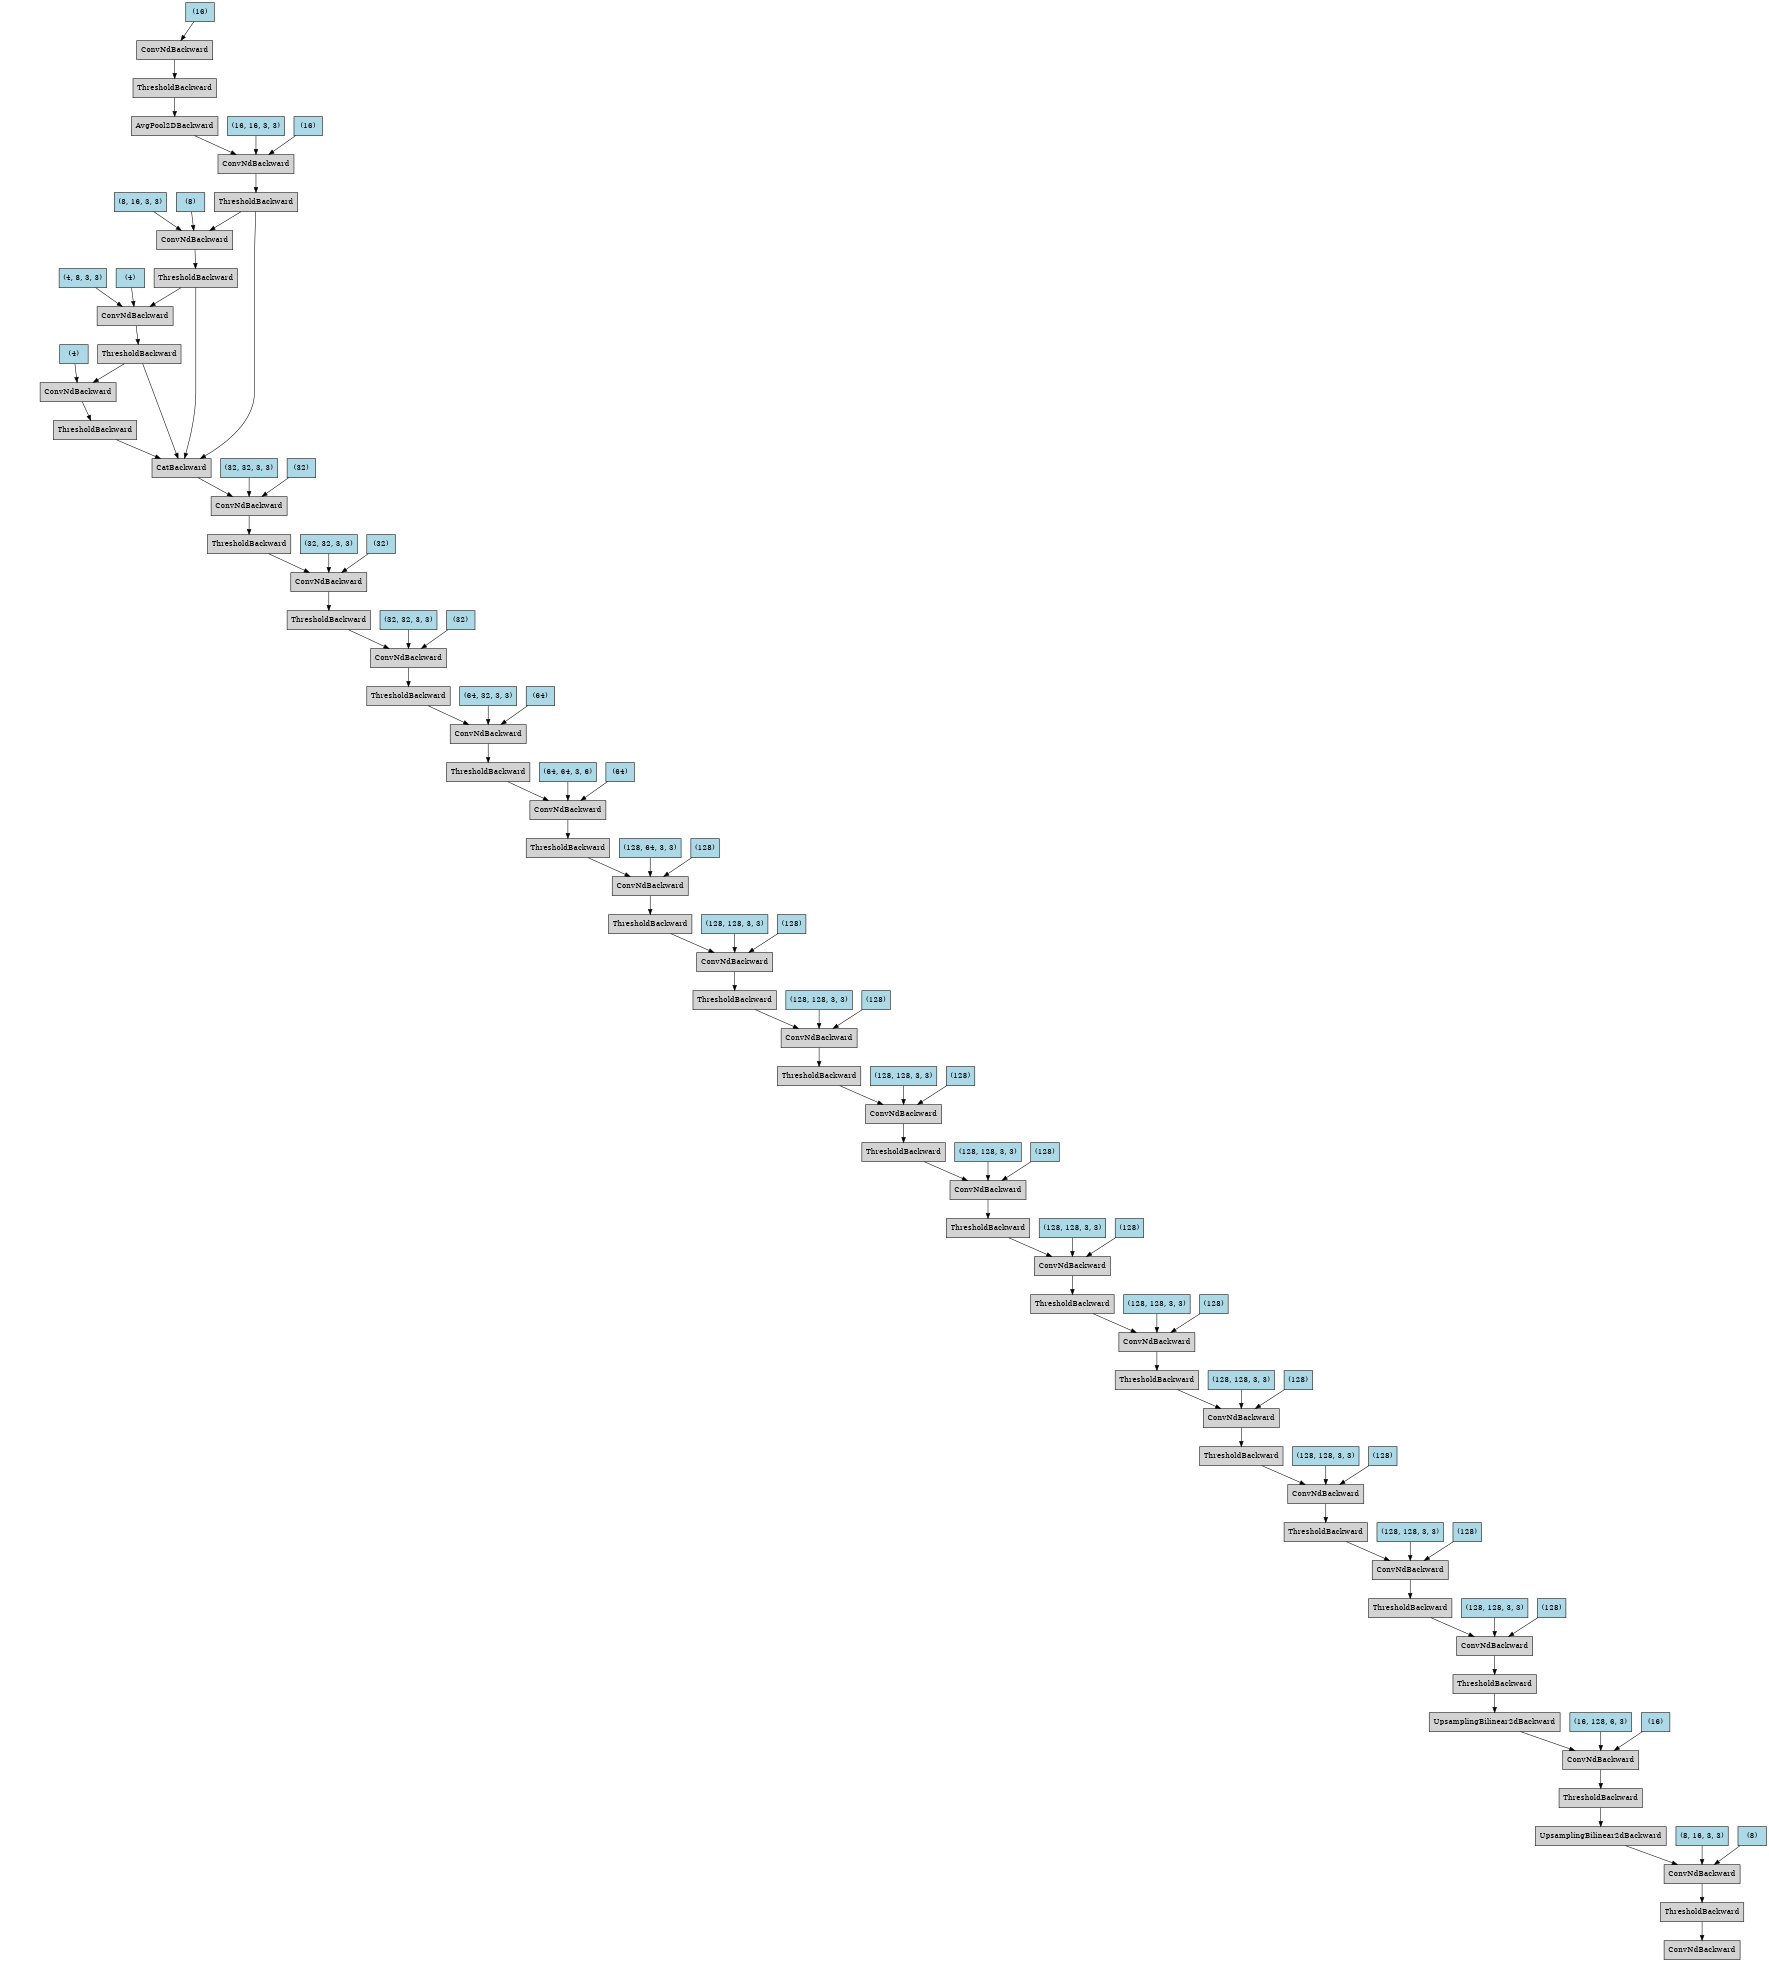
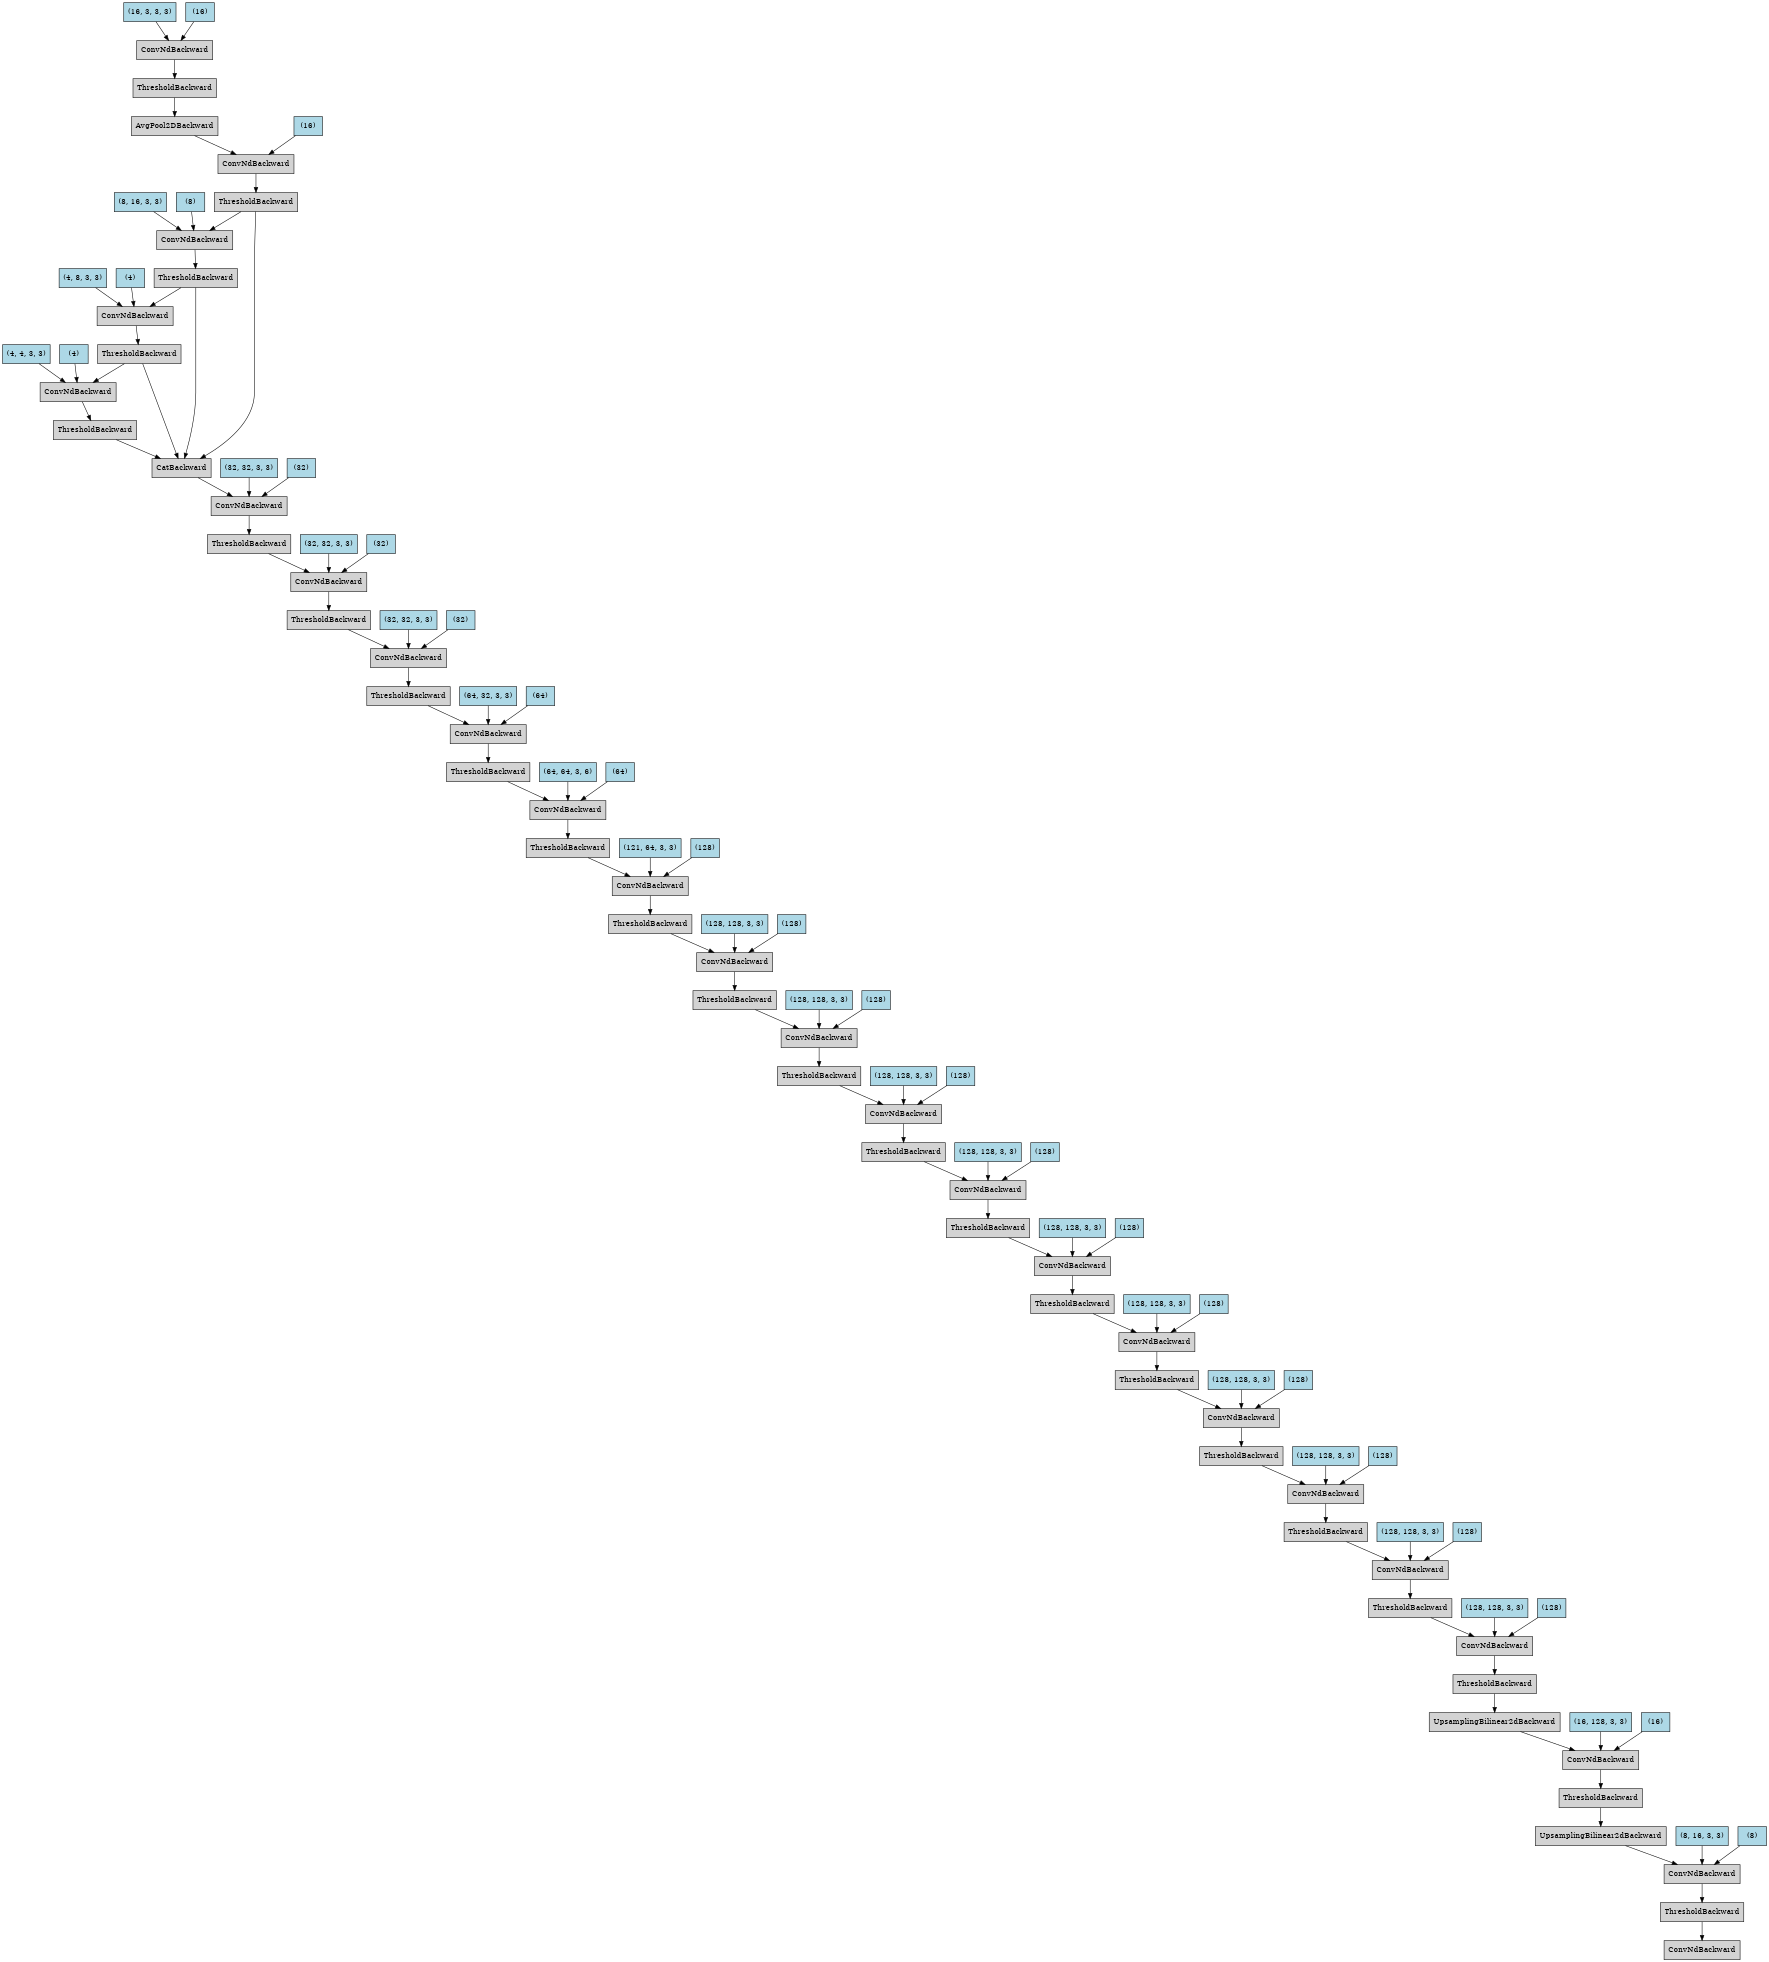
none -> (150, 12)
(256, 126) -> none
none -> (26, 354)
(650, 848) -> (650, 848)
(1601, 1722) -> (1601, 1722)
